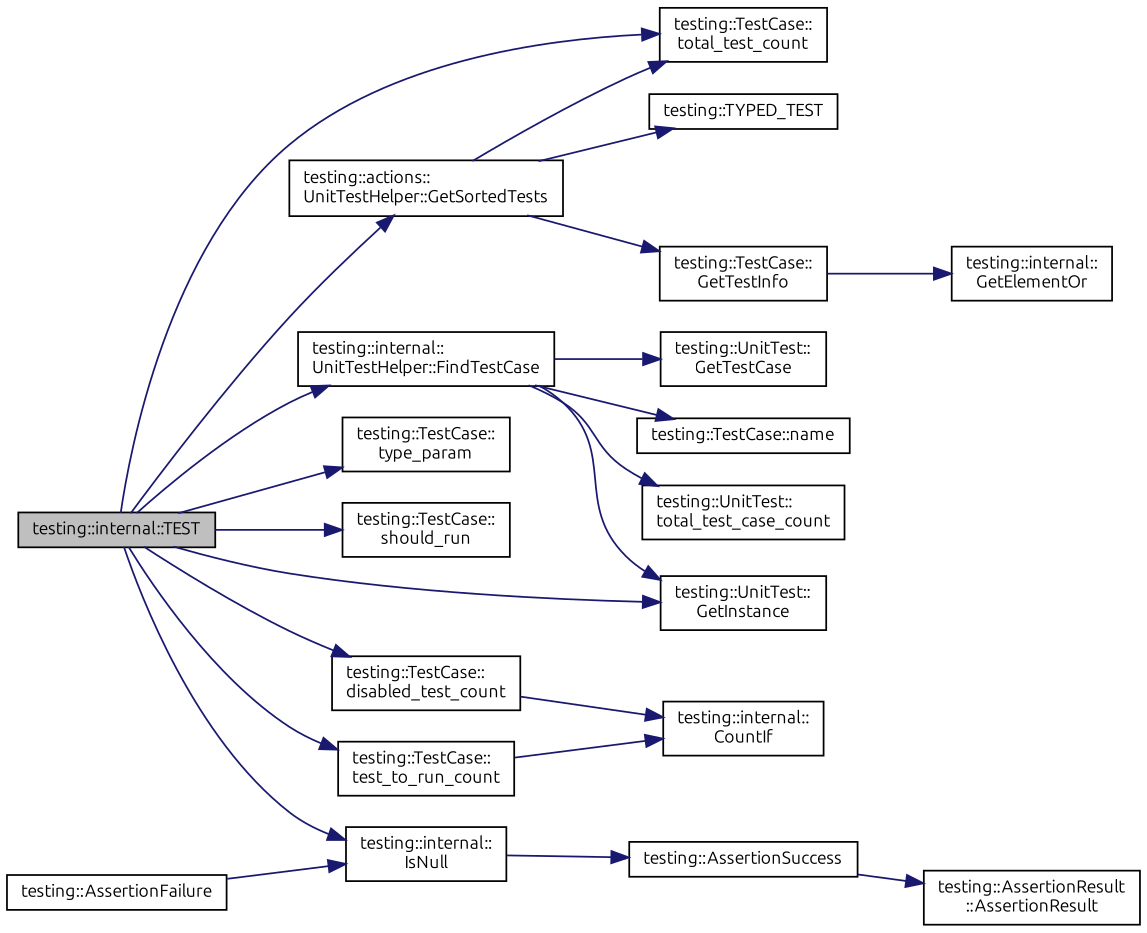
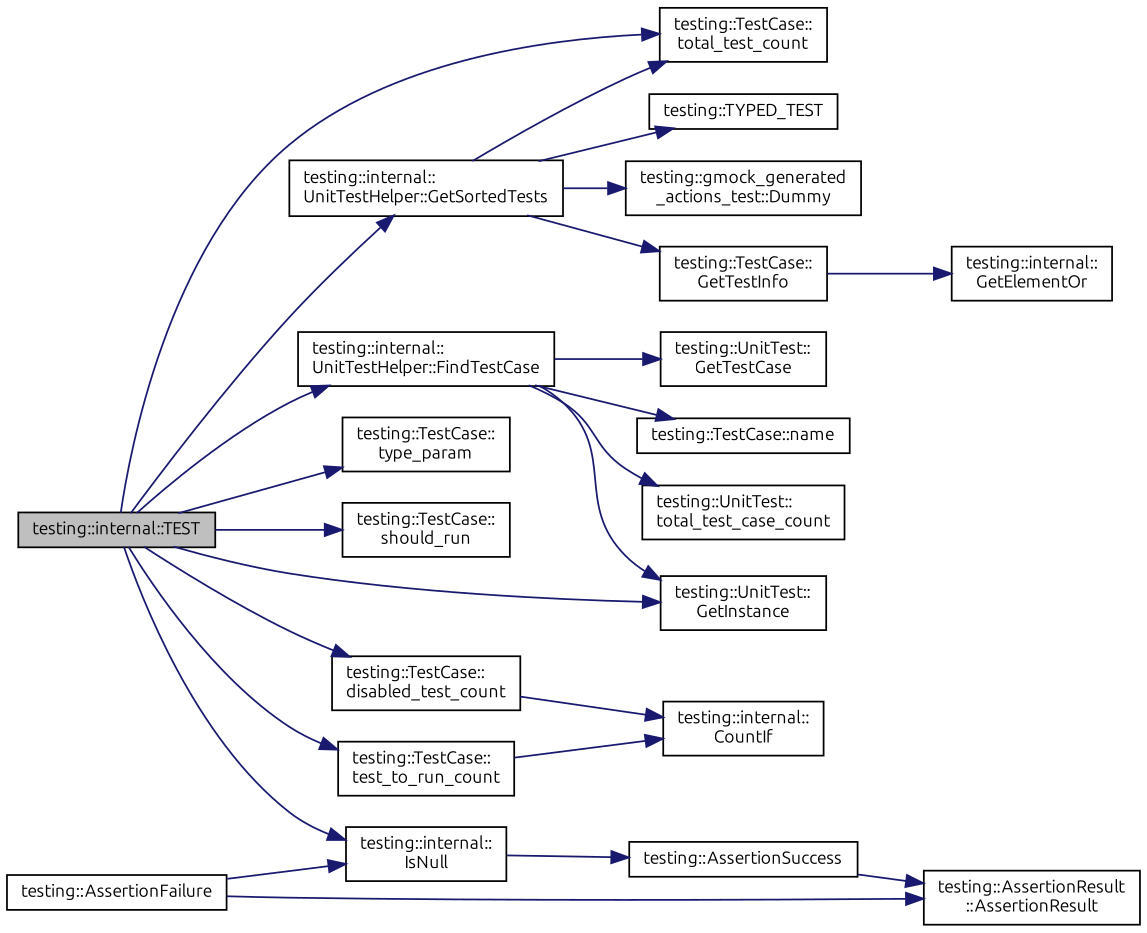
(426, 188) -> (426, 188)
none -> (743, 188)
none -> (566, 900)
